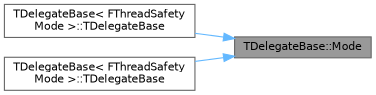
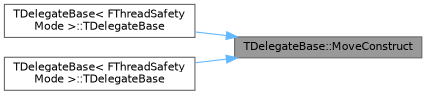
(303, 47) -> (328, 47)
